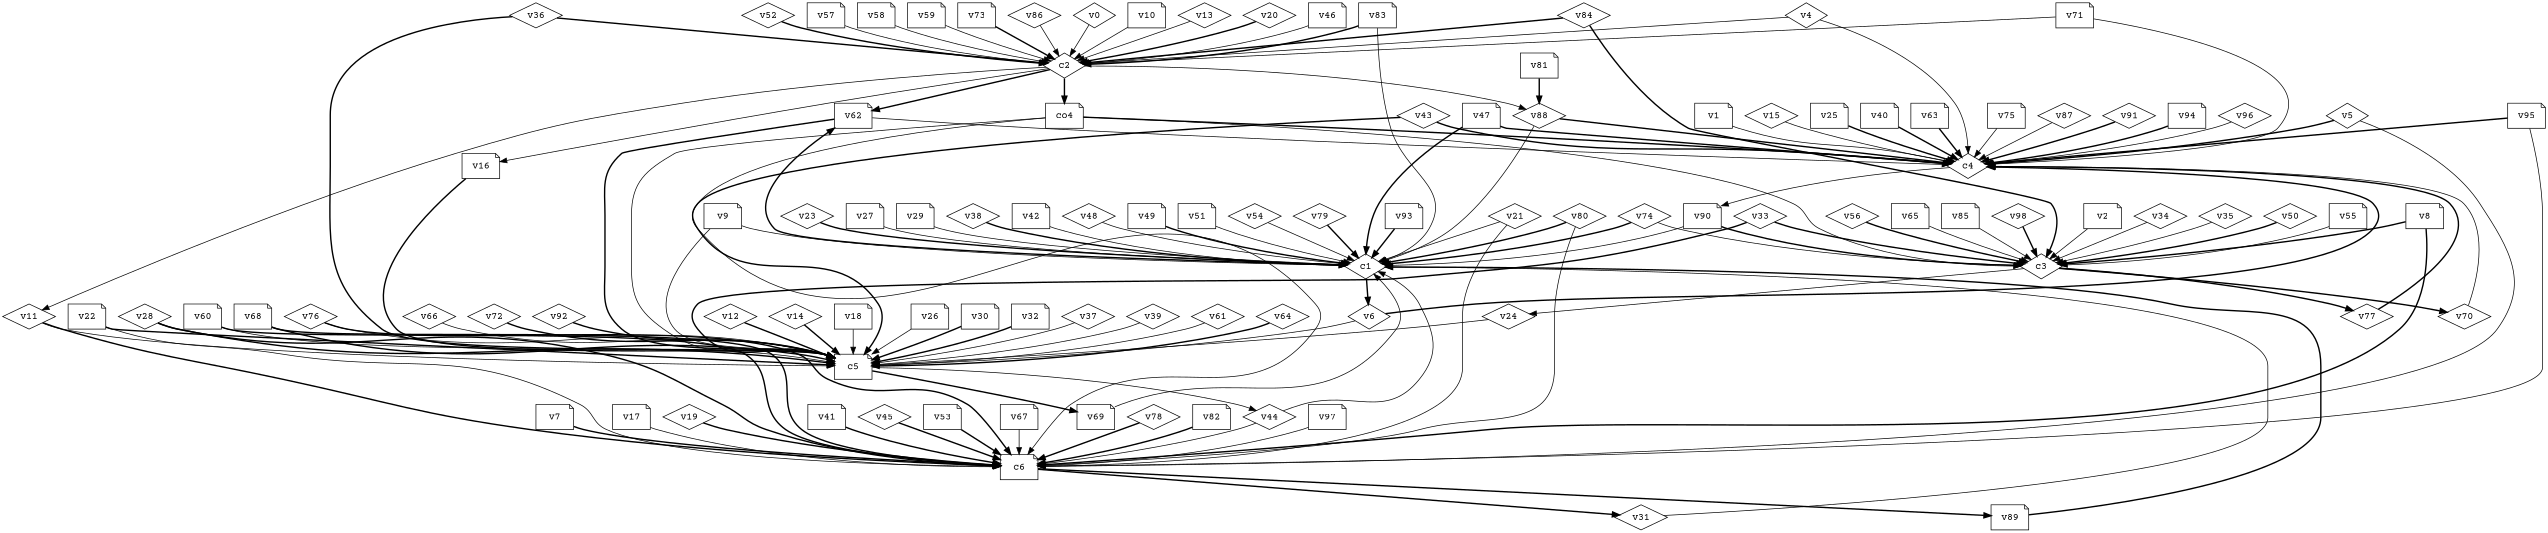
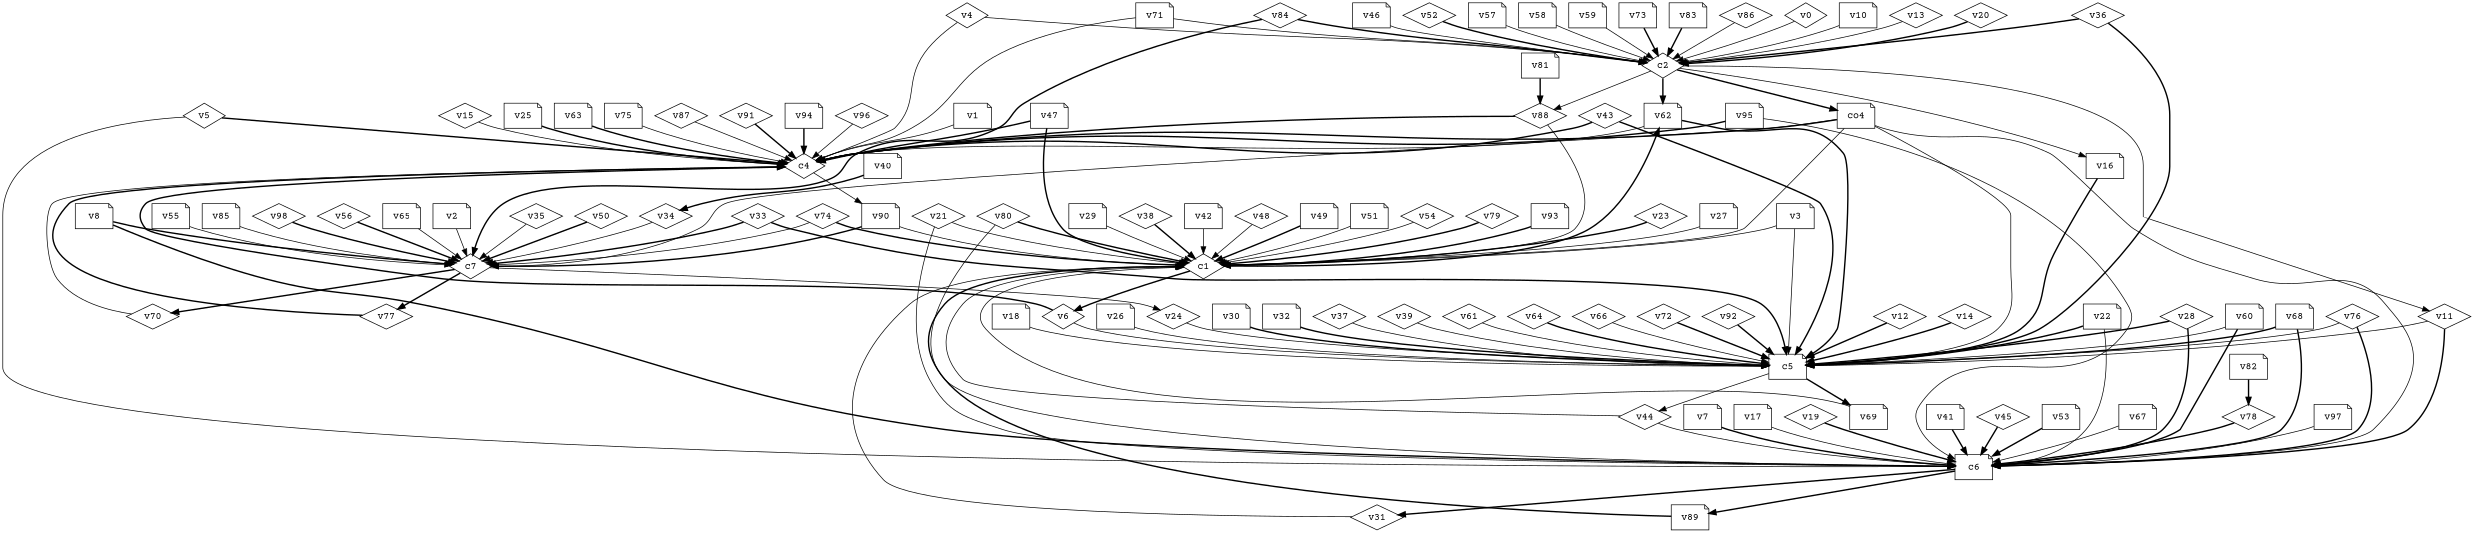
(1925, 142) -> (753, 194)
(1406, 158) -> (1558, 251)
(723, 216) -> (1795, 216)
(2041, 266) -> (471, 266)
(1120, 448) -> (2249, 388)
